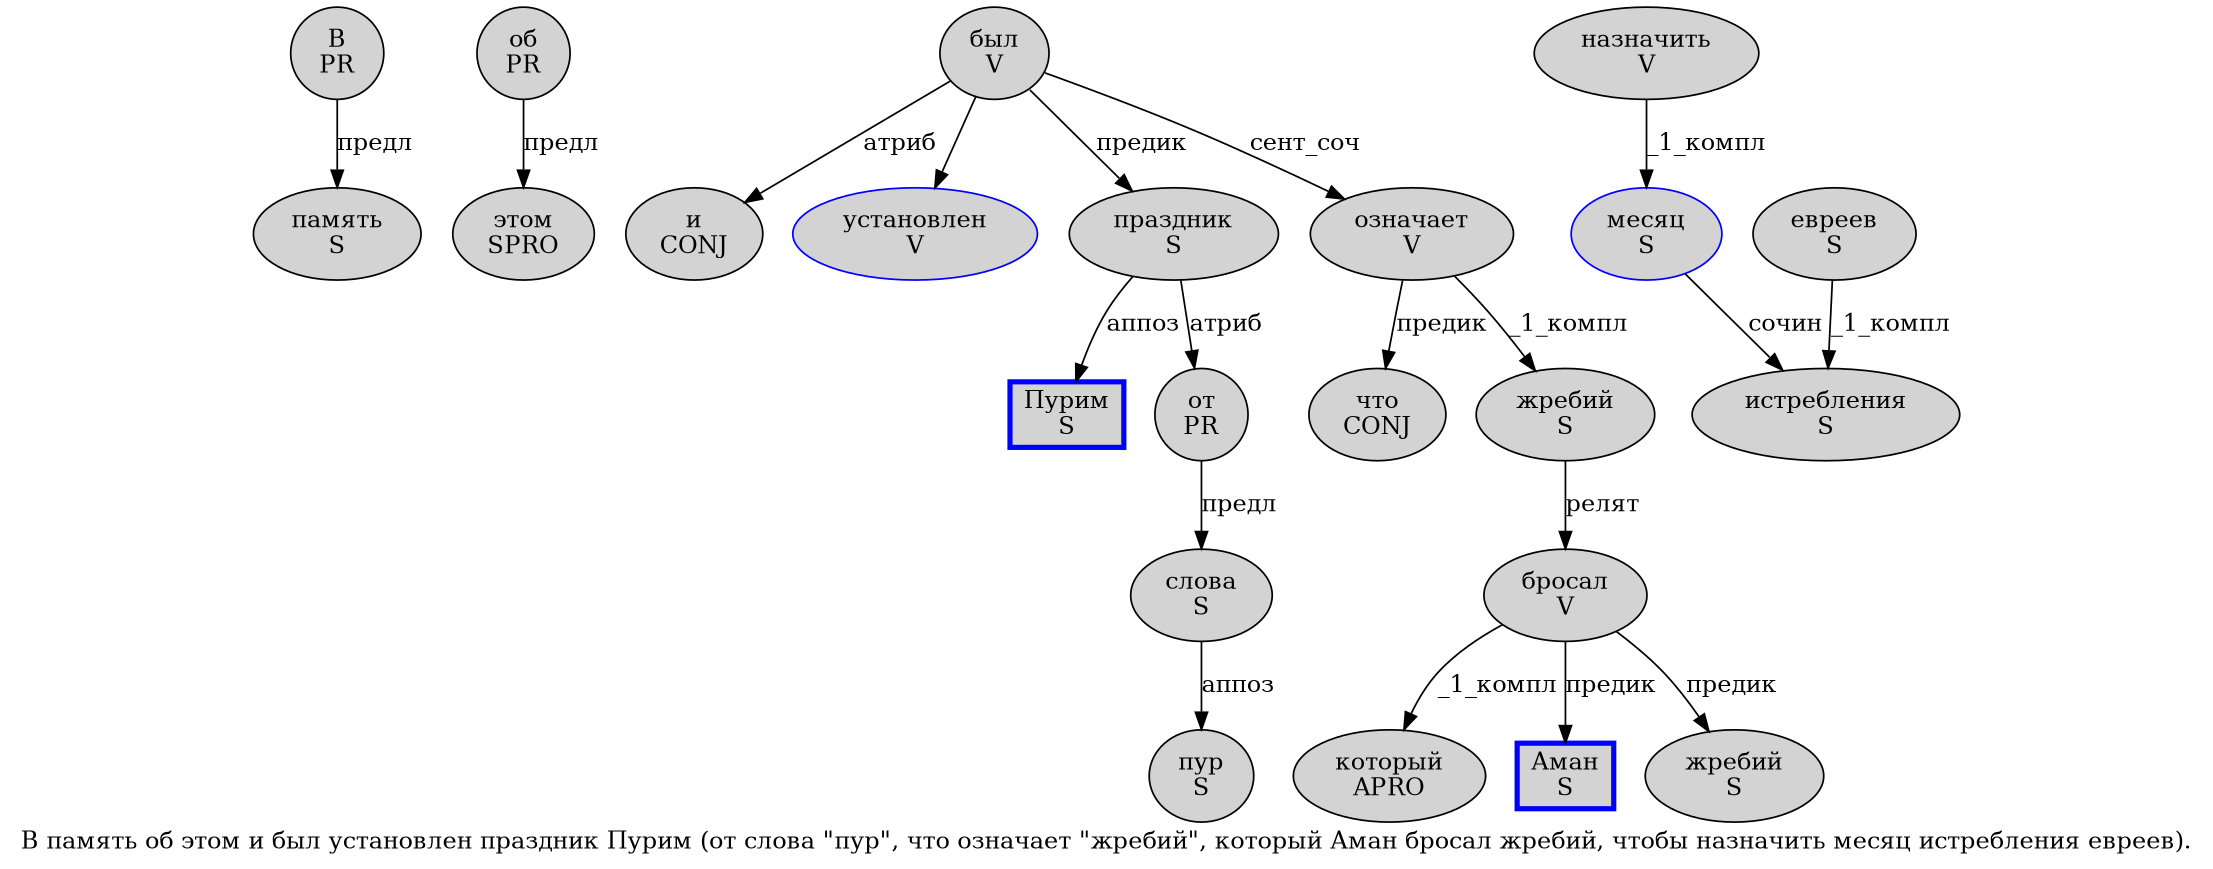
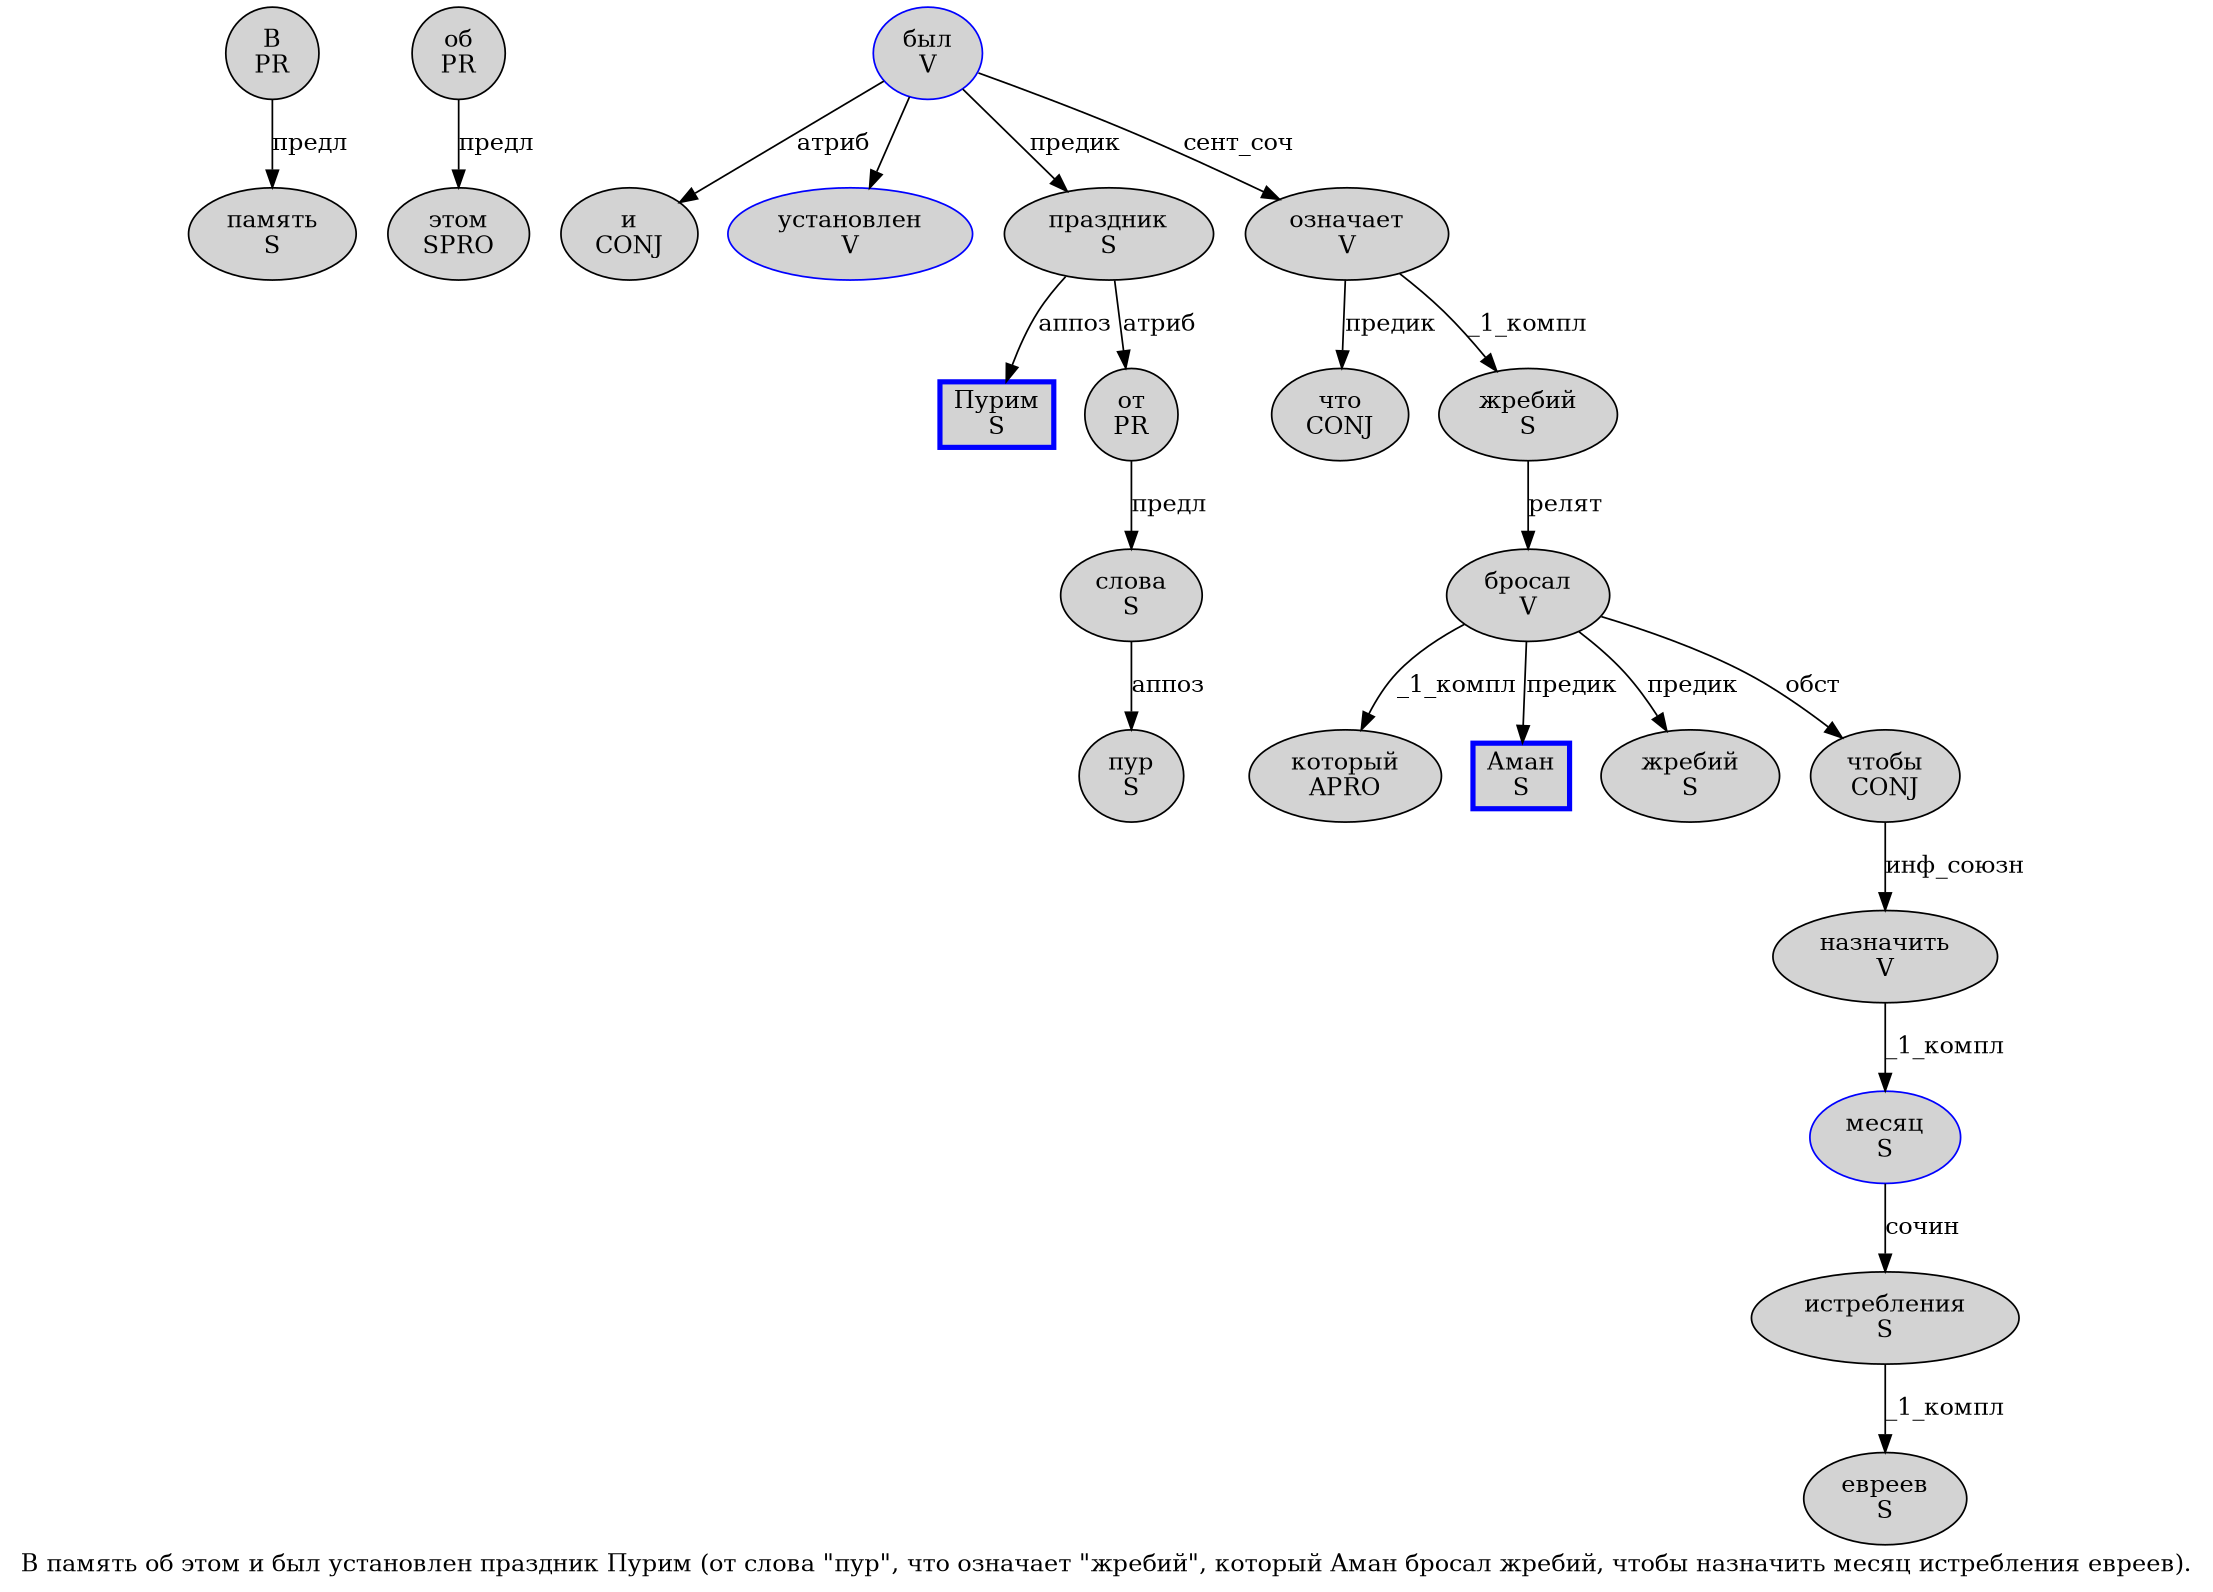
(994, 53) -> (928, 53)
(1831, 315) -> (1885, 1399)
none -> (1885, 776)
